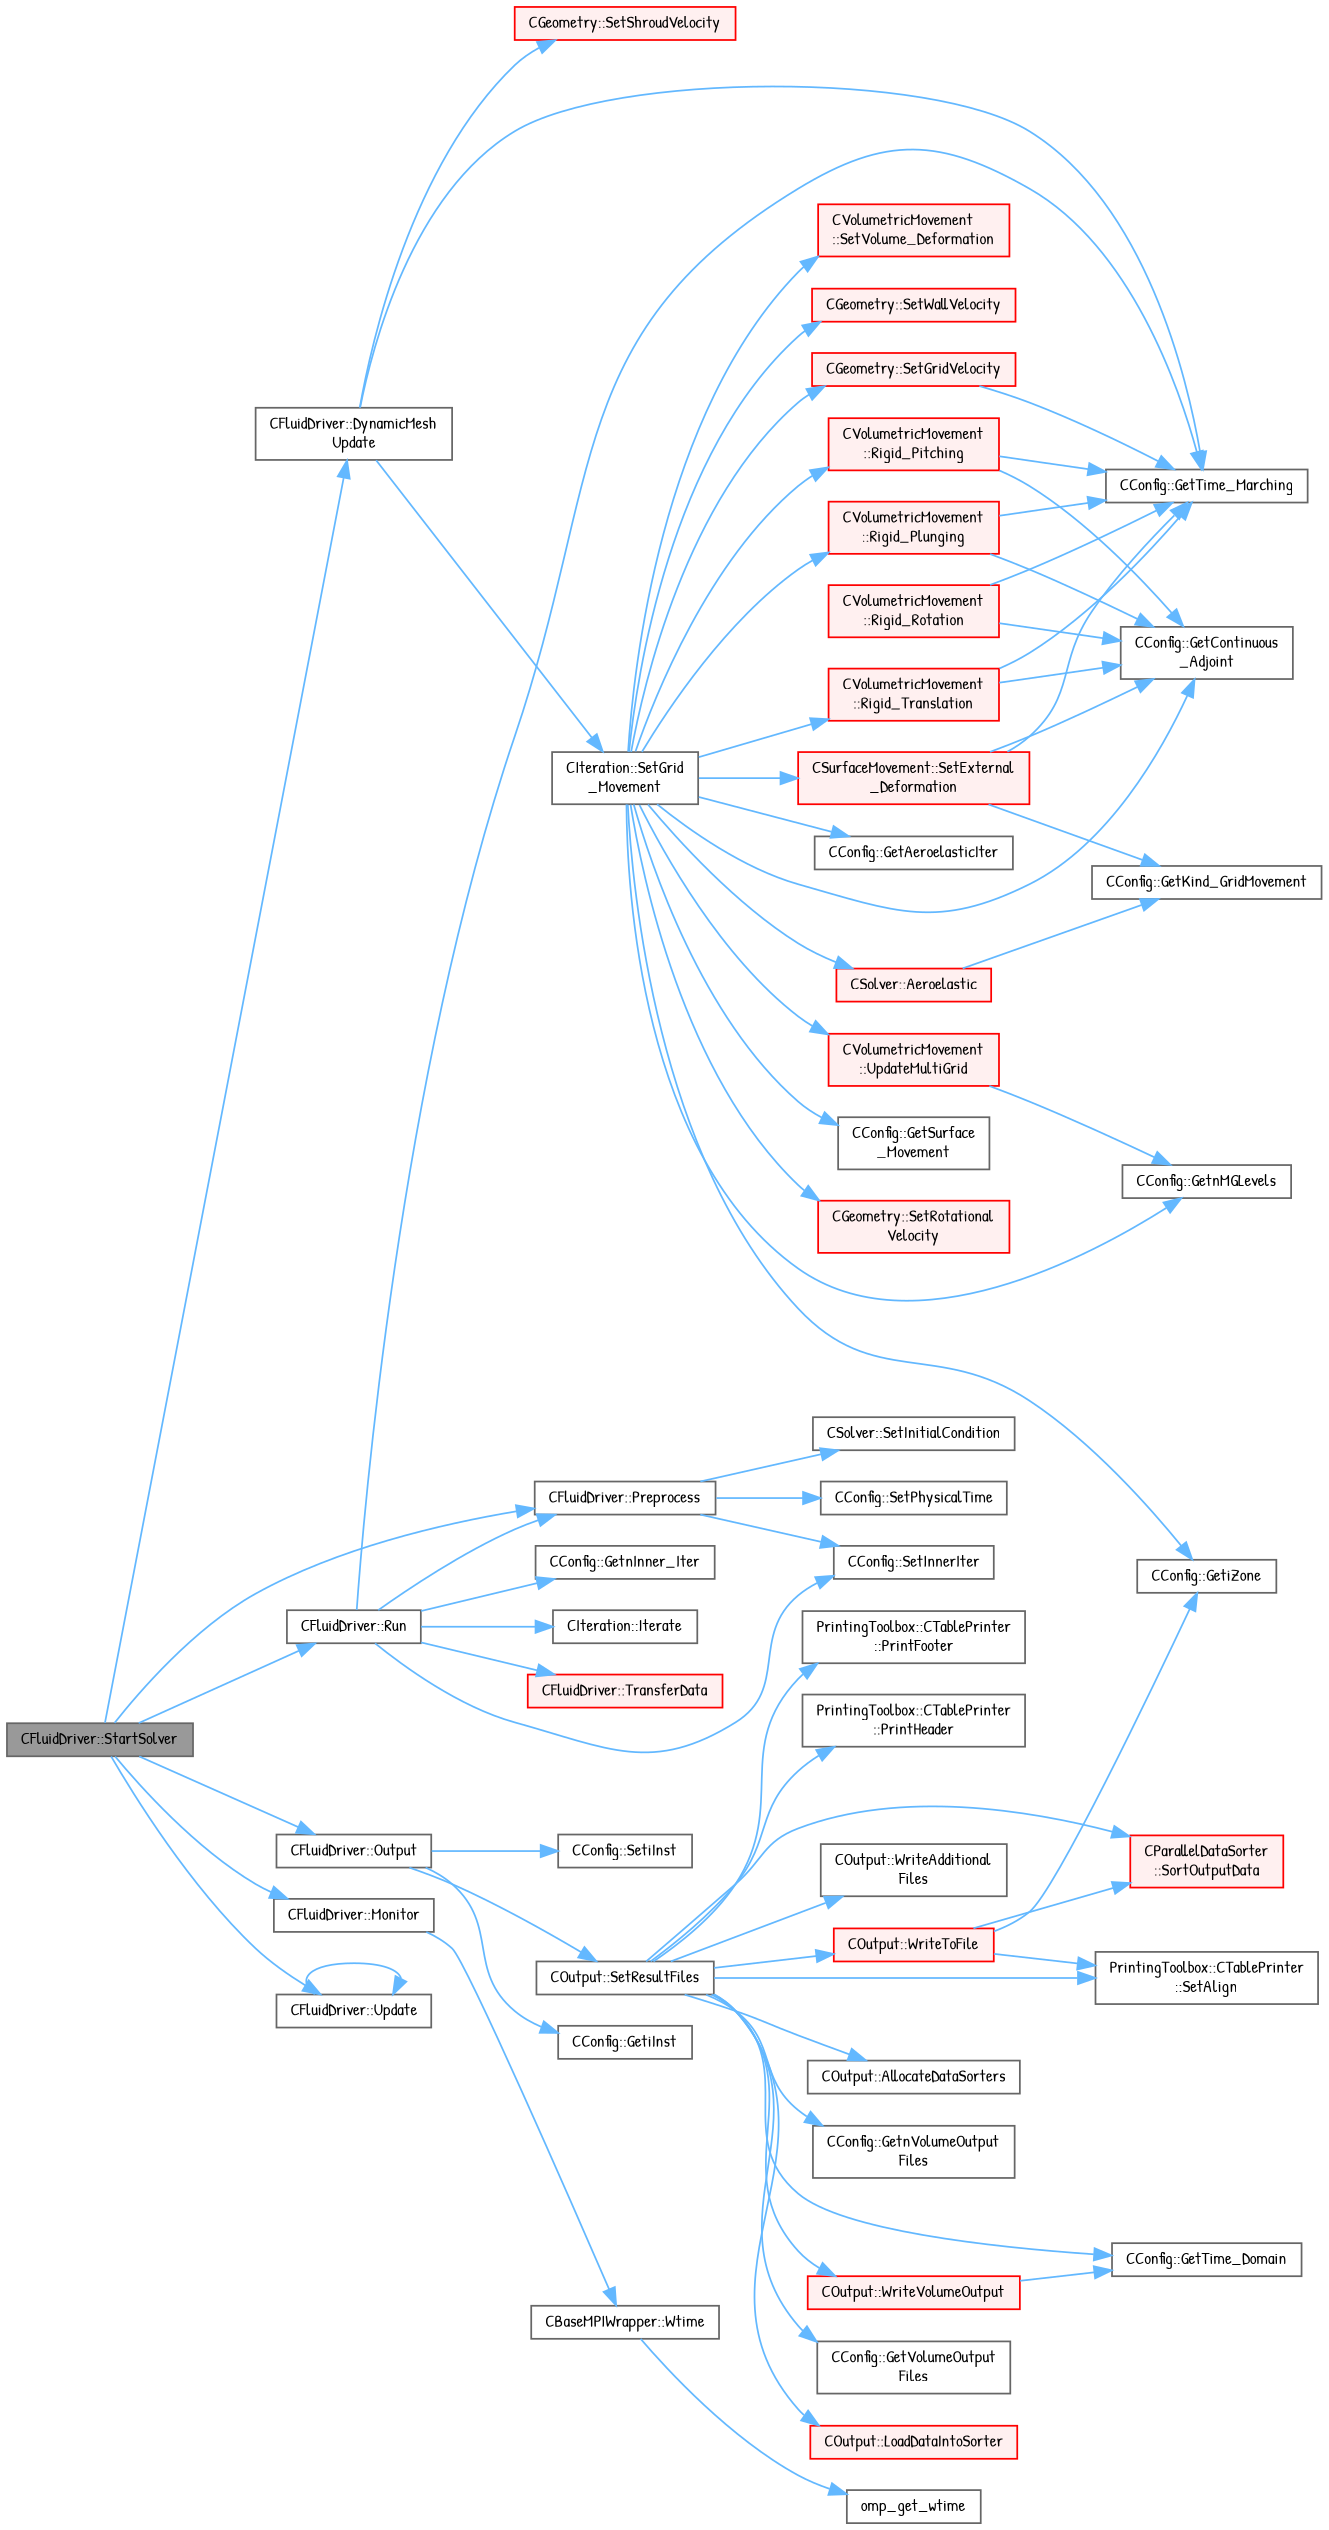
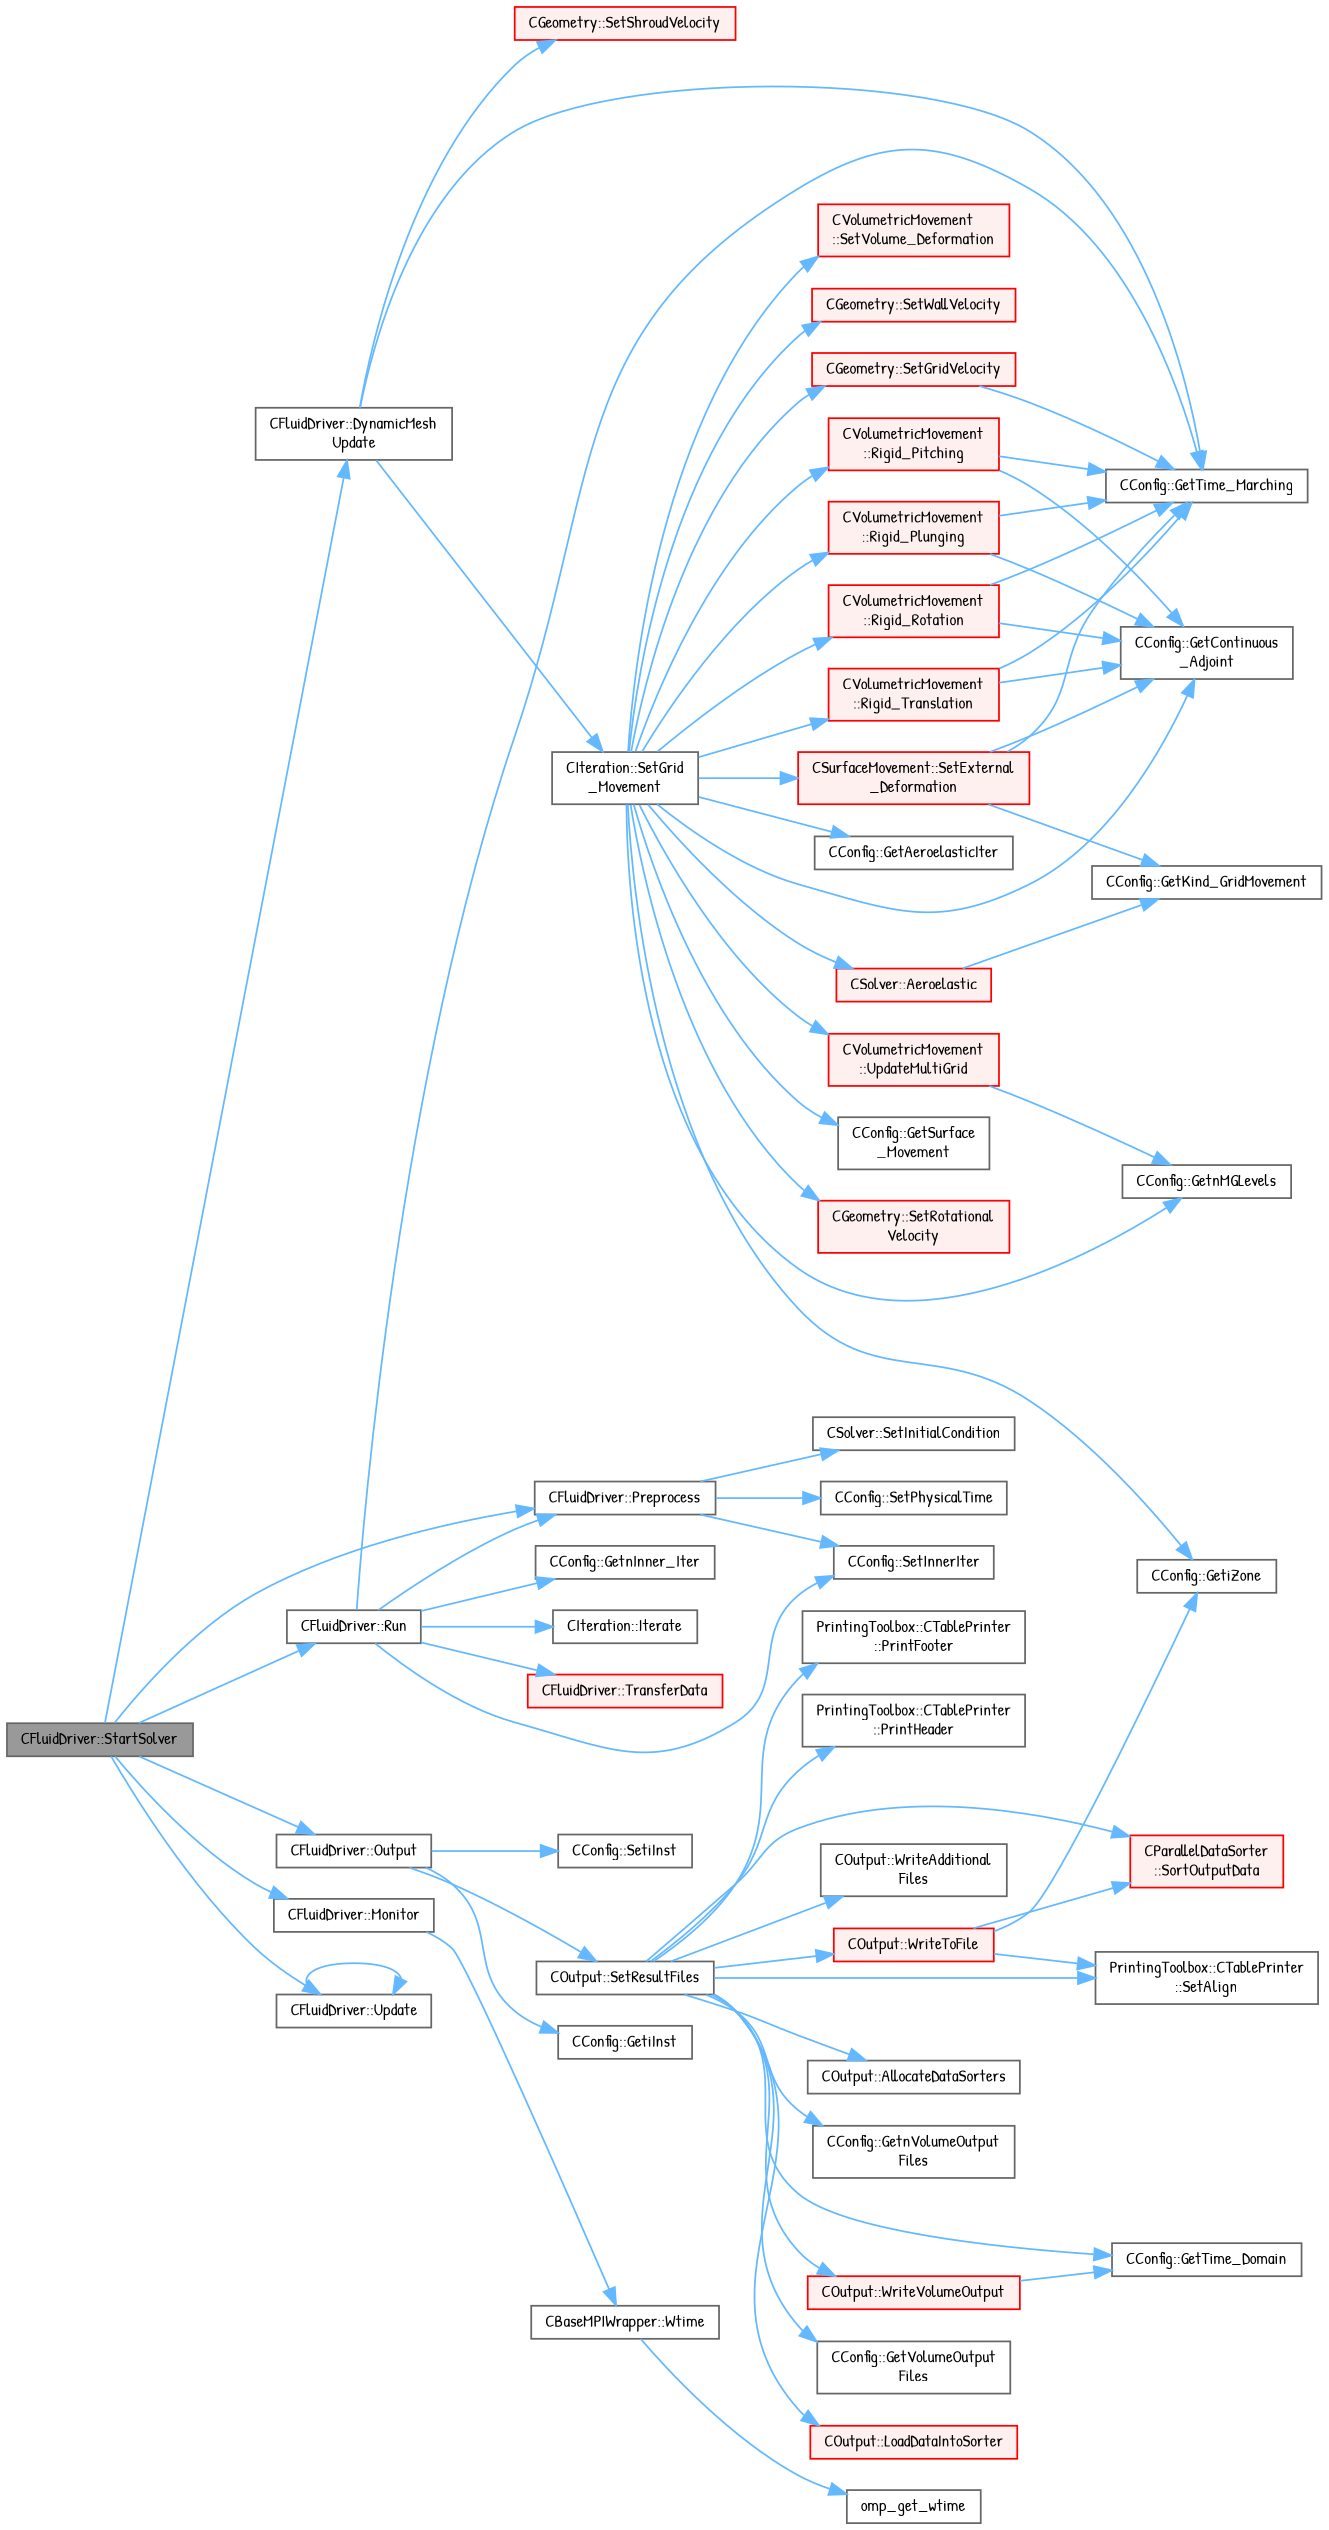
none -> (733, 693)
